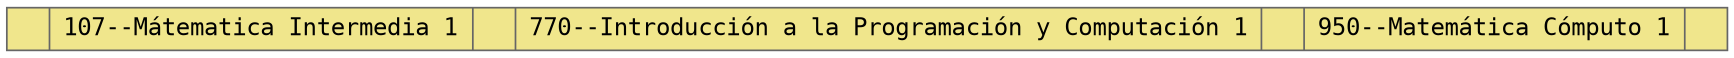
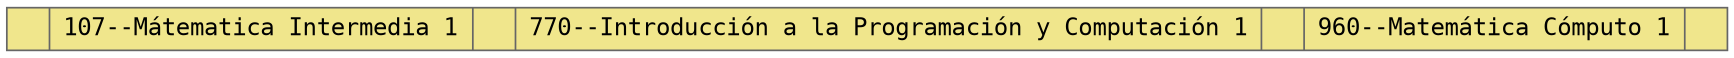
(1494, 28) -> (1494, 28)
